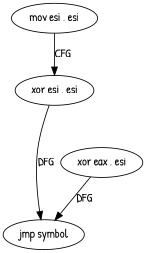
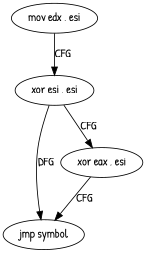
(55, 18) -> (55, 18)
none -> (76, 123)
(84, 199) -> (84, 199)
